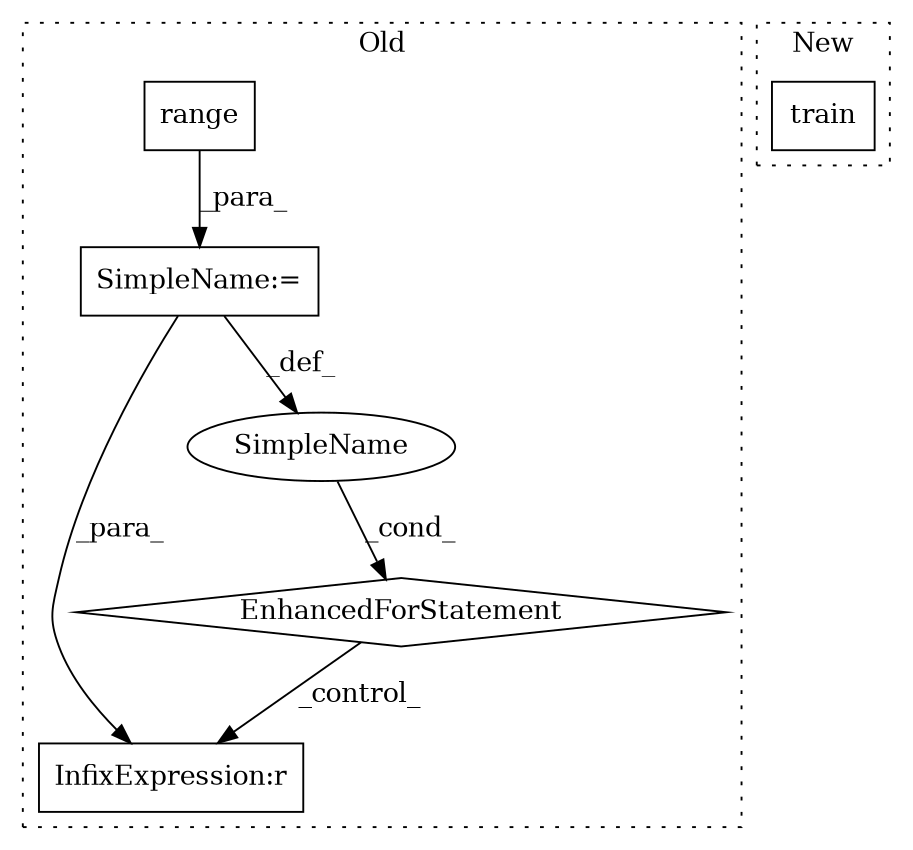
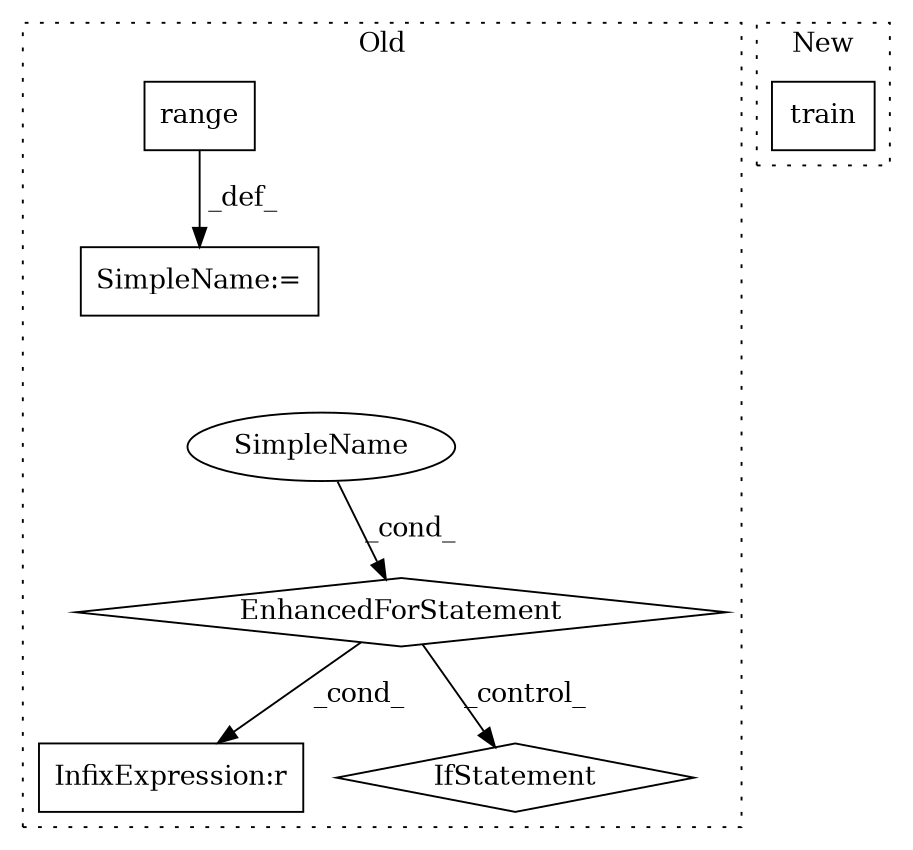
(243, 199) -> (243, 199)
(255, 357) -> none
(75, 522) -> none
(359, 695) -> (359, 695)
none -> (515, 778)
